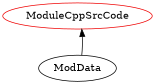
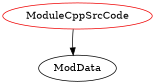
(82, 46) -> (73, 39)
